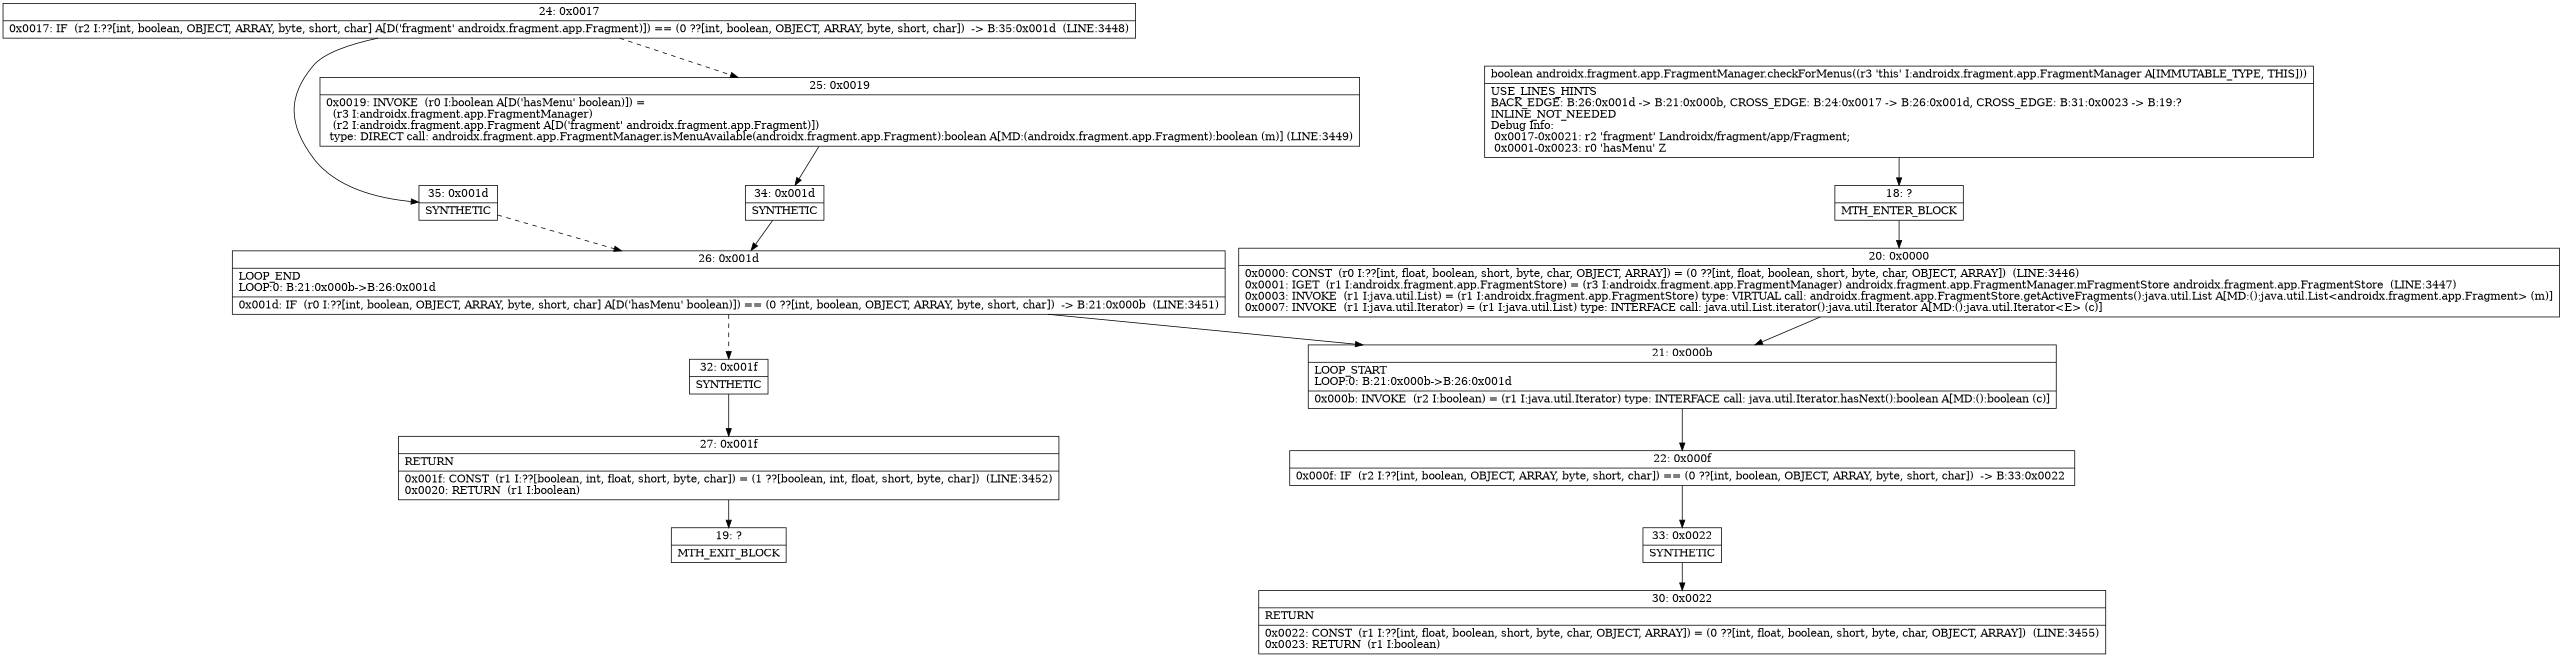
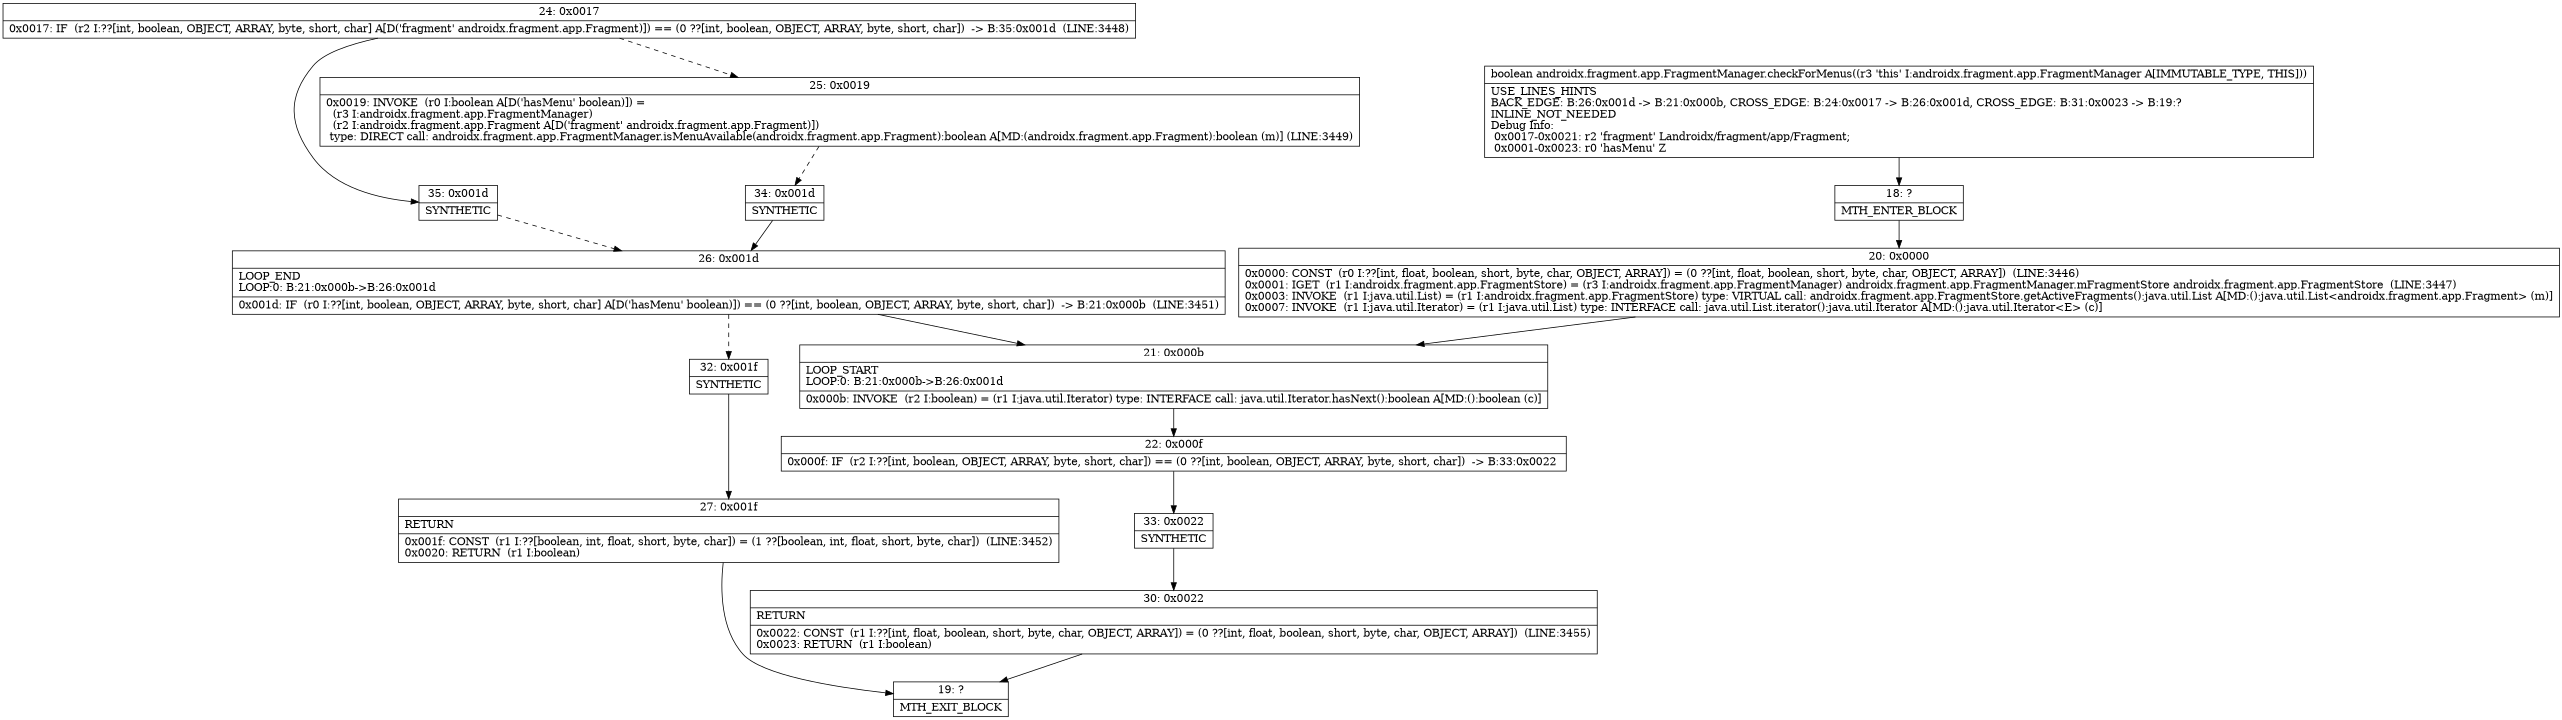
(809, 163) -> (809, 163)
none -> (1045, 667)
